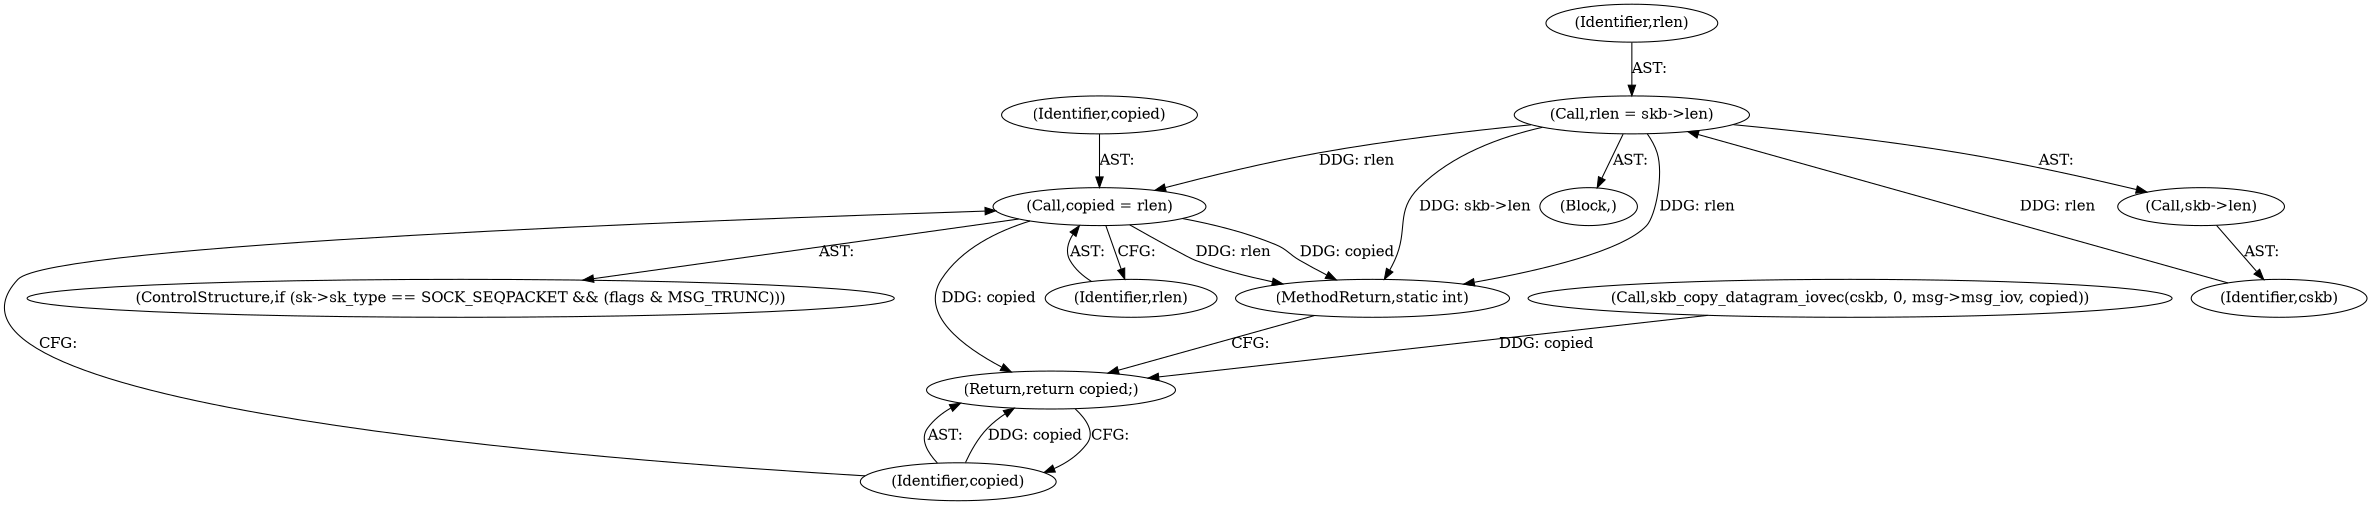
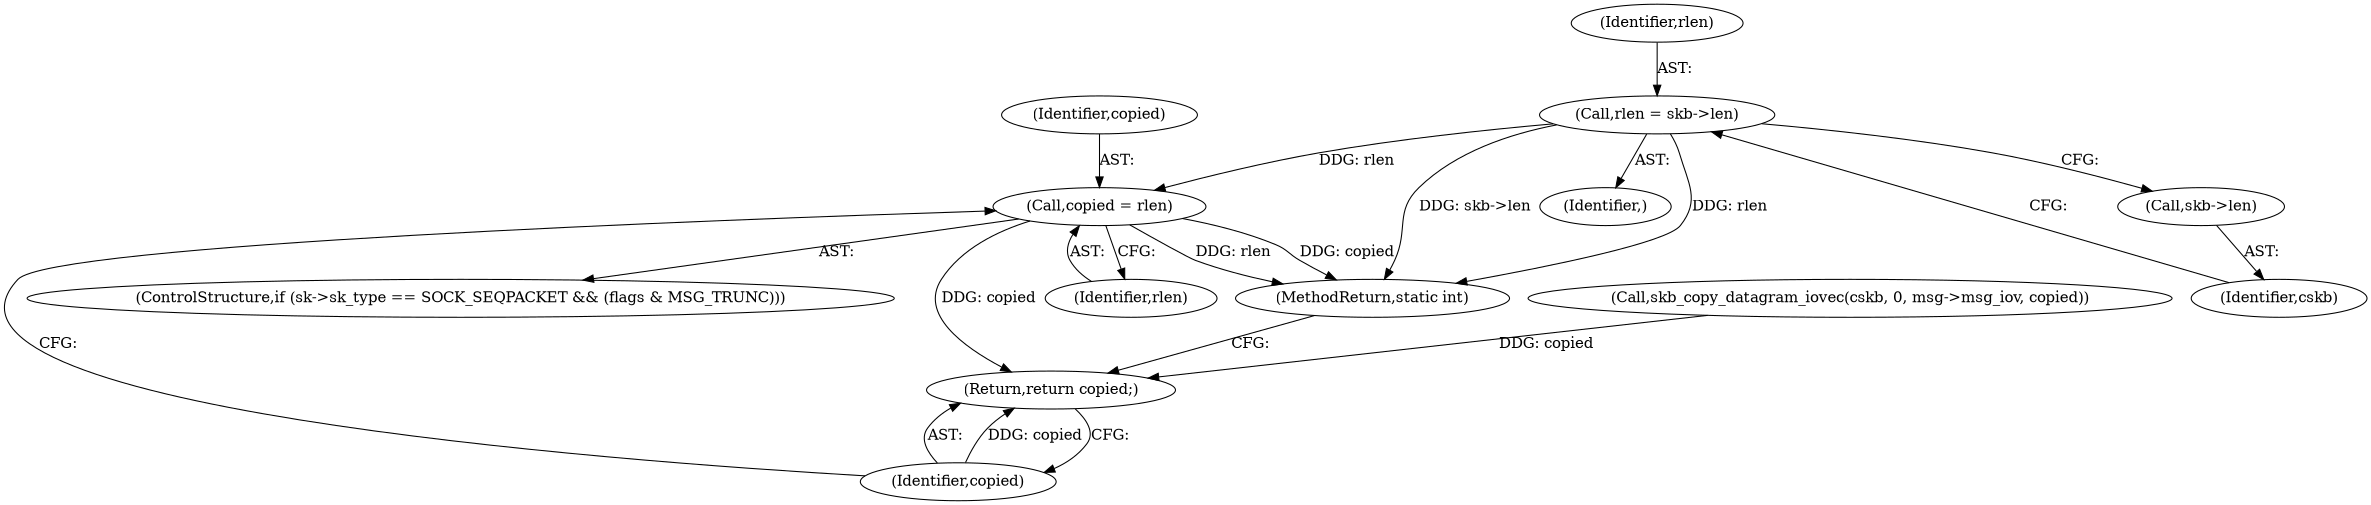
(2059, 161) -> (2083, 161)
(1589, 207) -> (1605, 207)
(2058, 207) -> (2051, 207)
